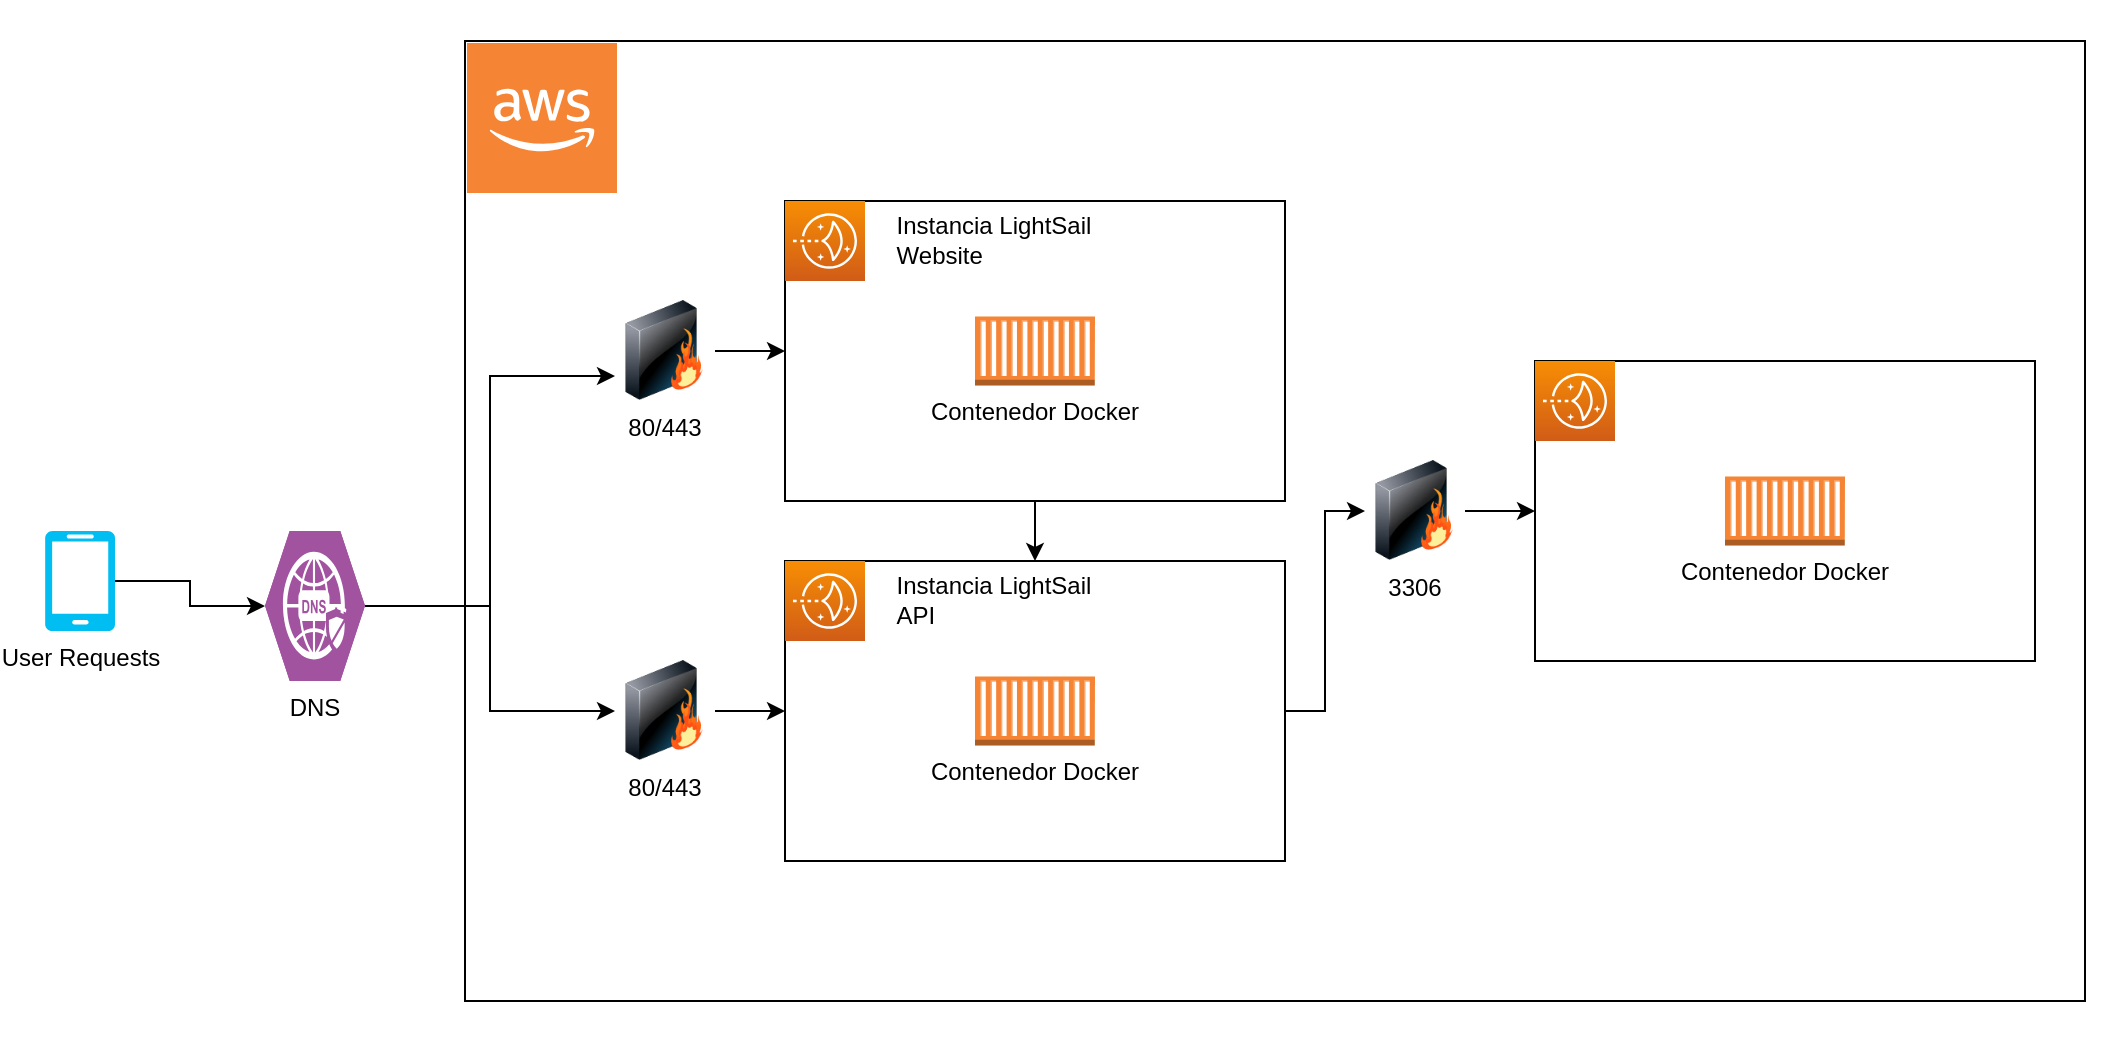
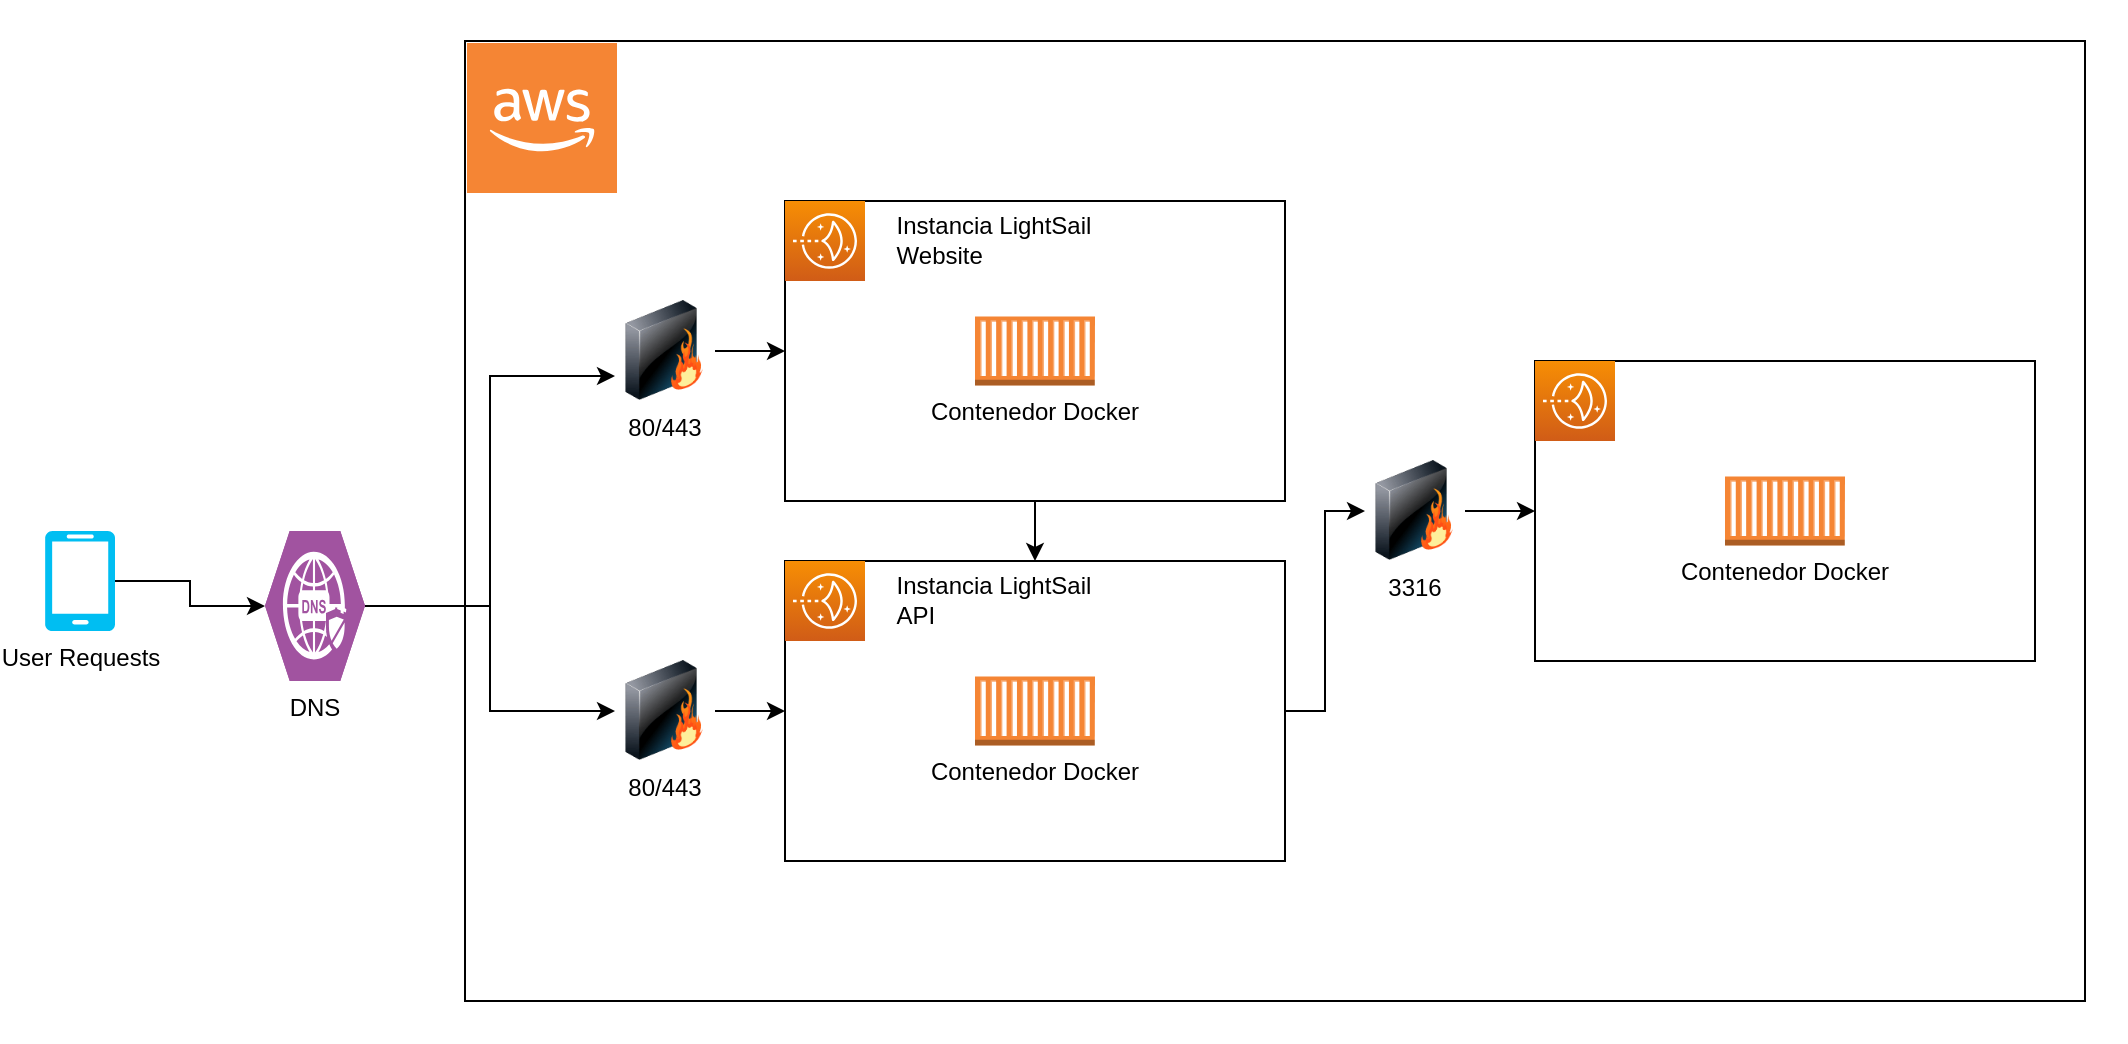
(1416, 589) -> (1416, 589)
